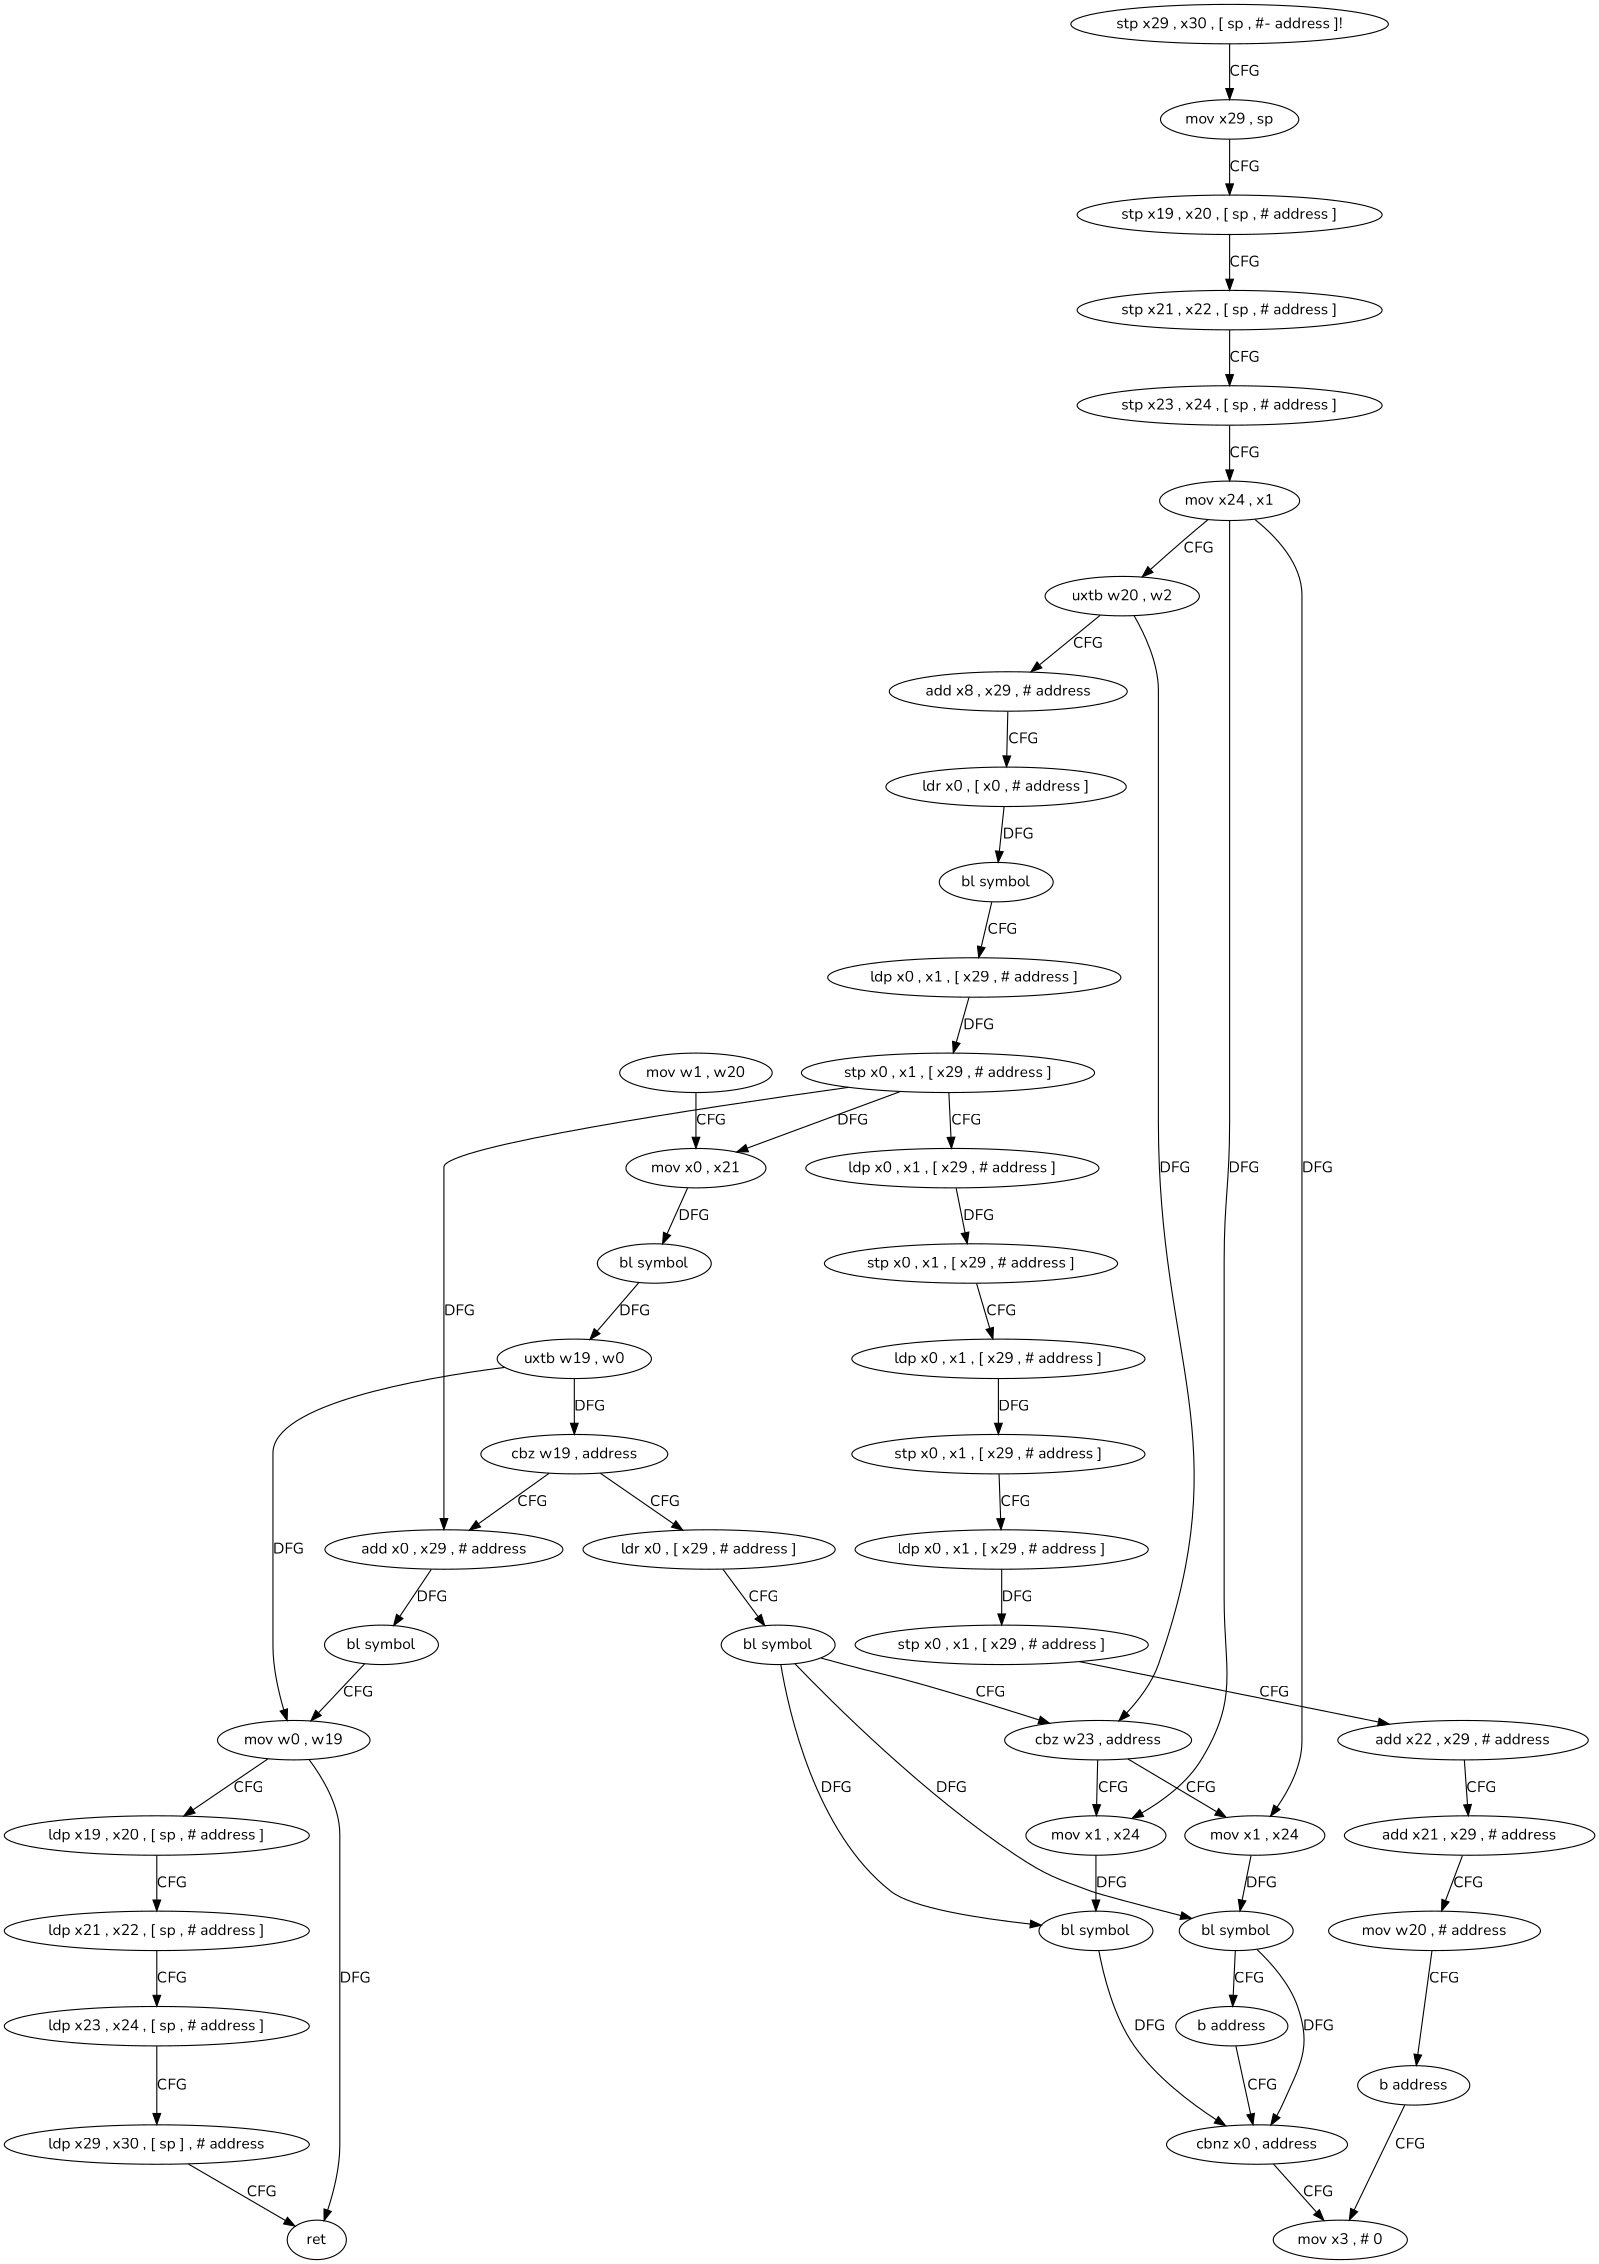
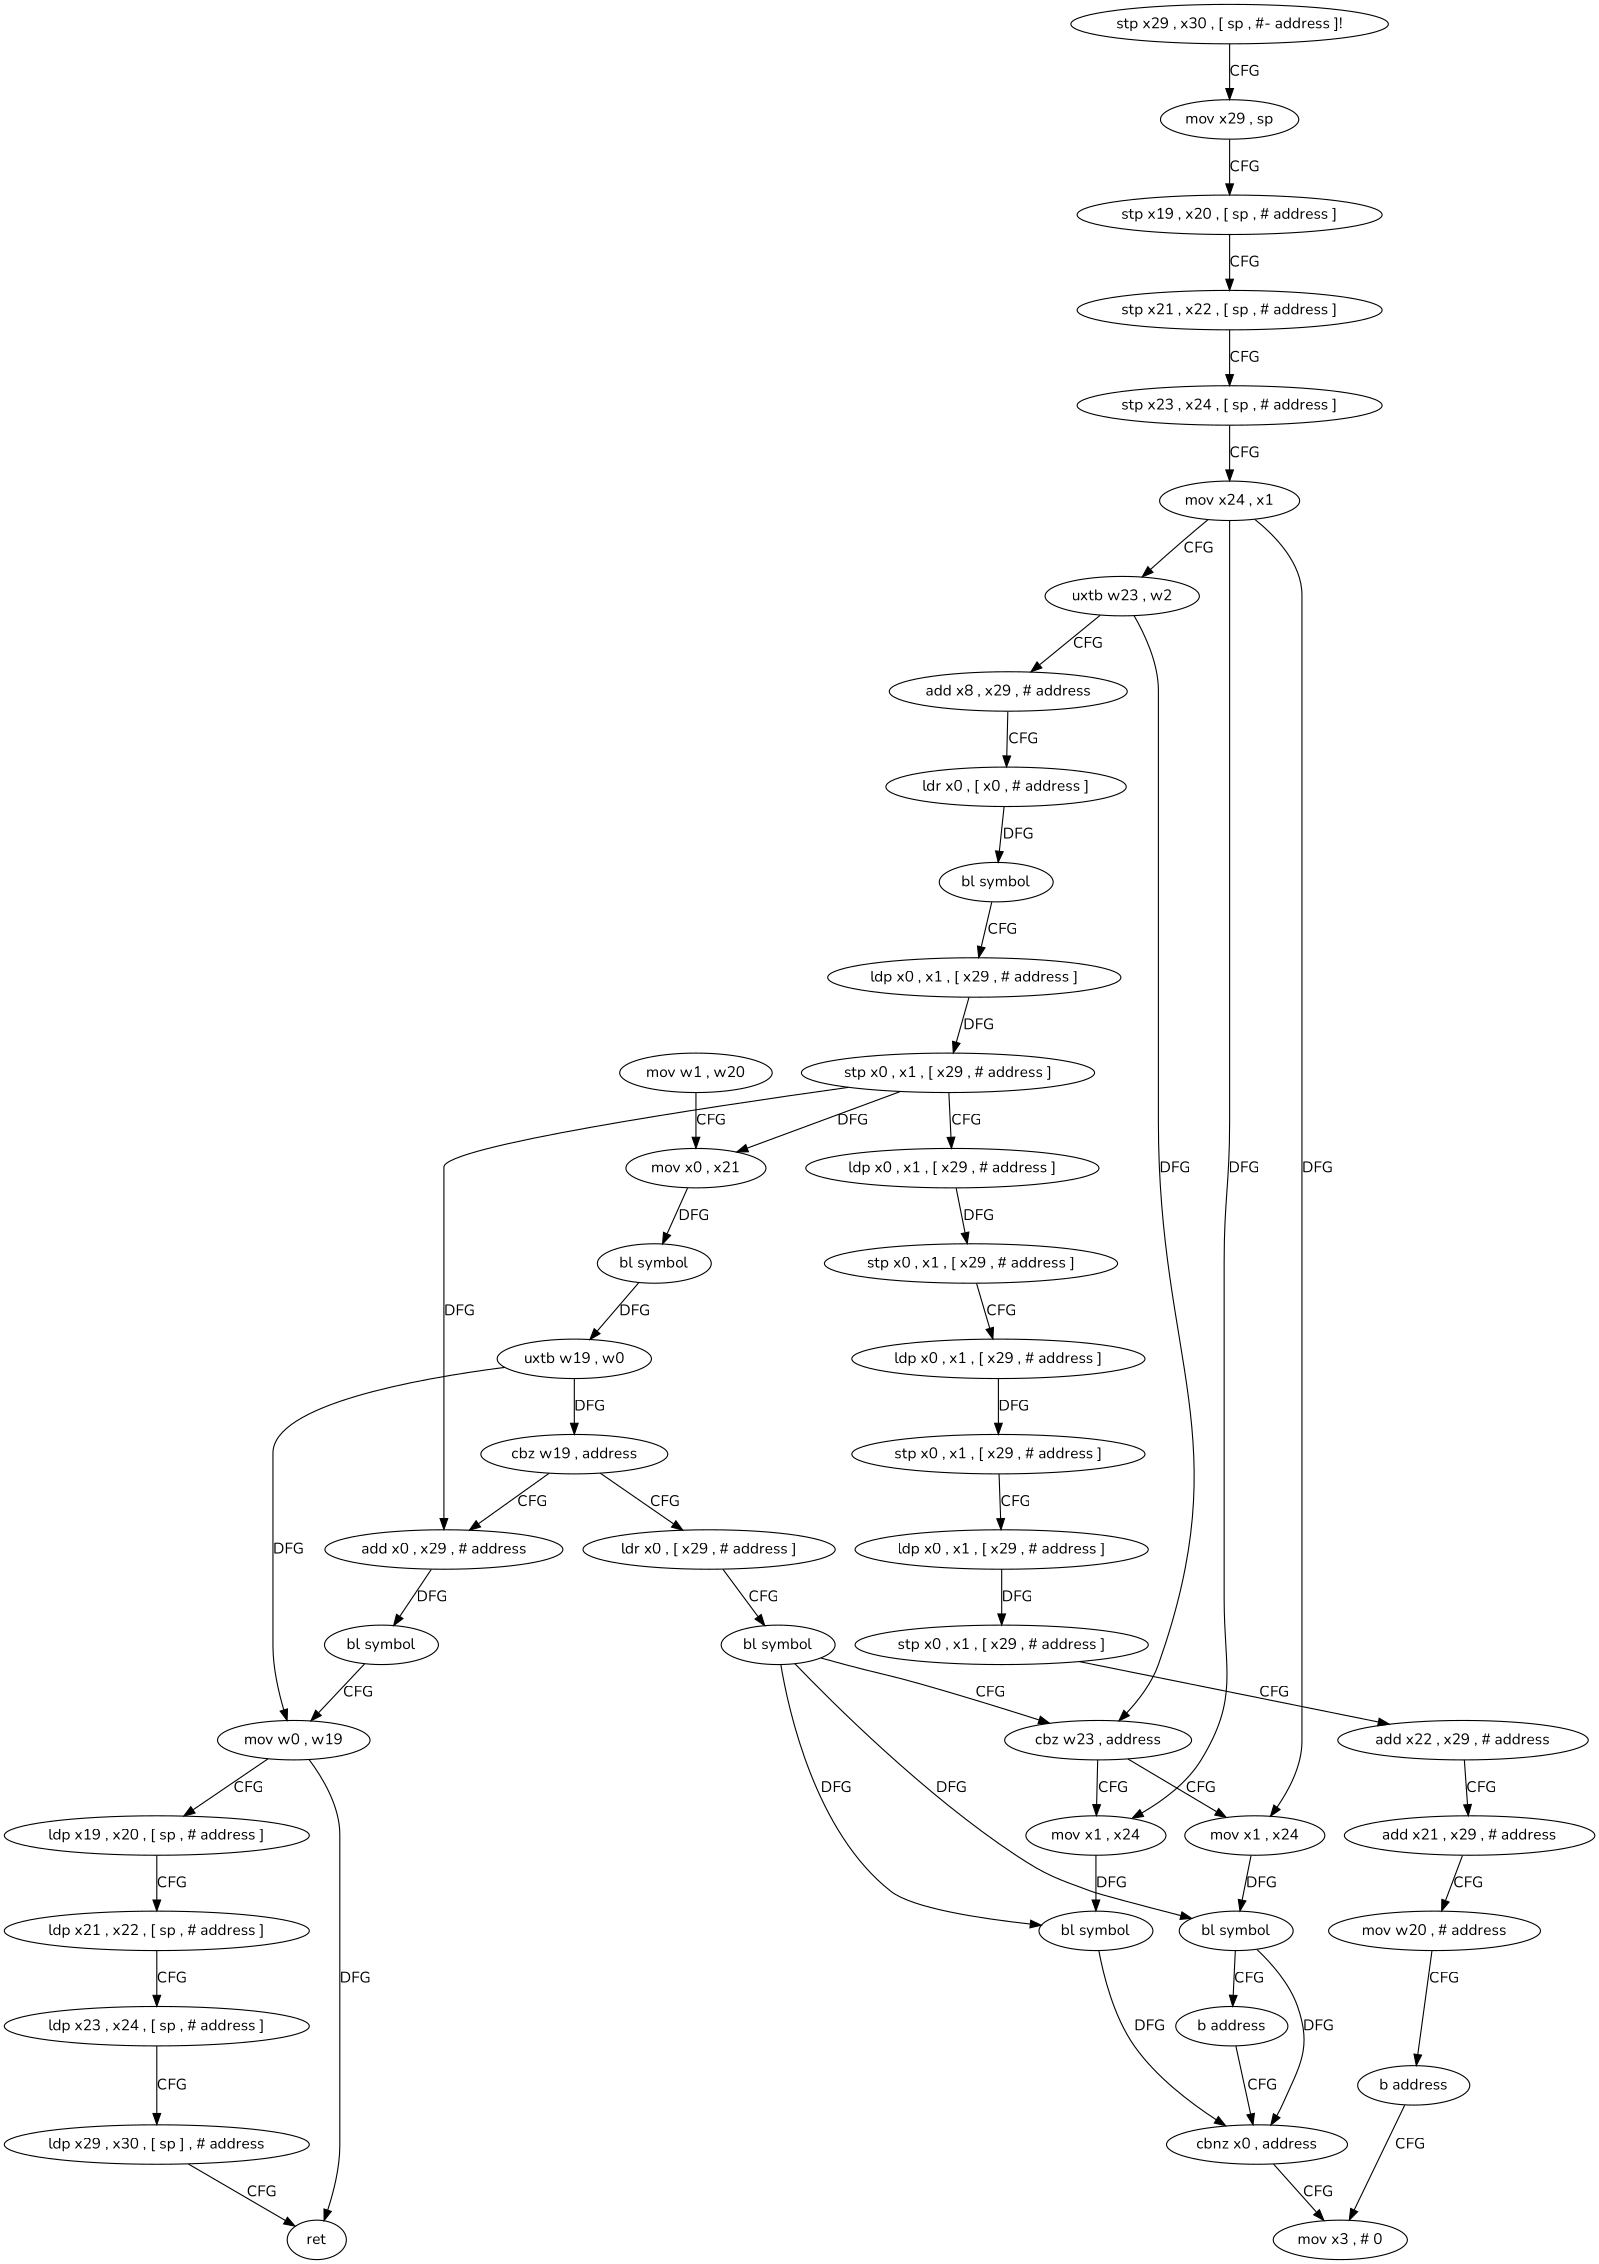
(1122, 596) -> (1122, 596)
